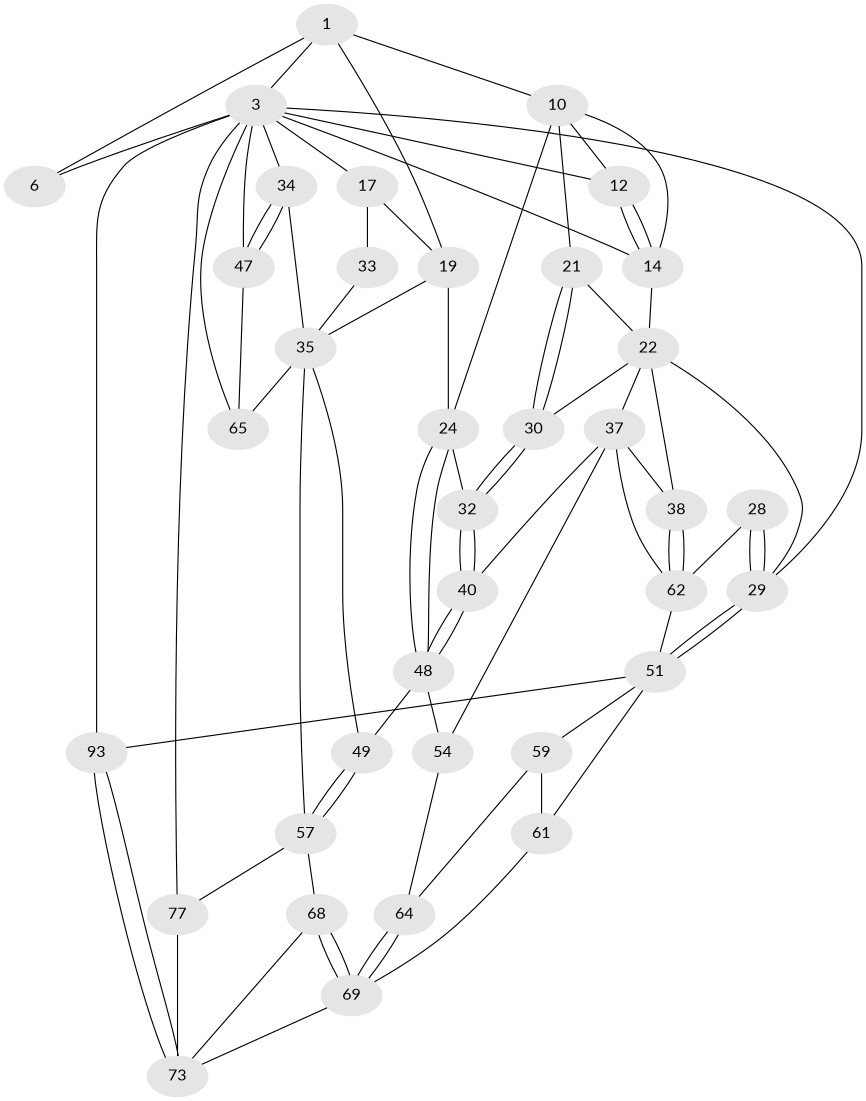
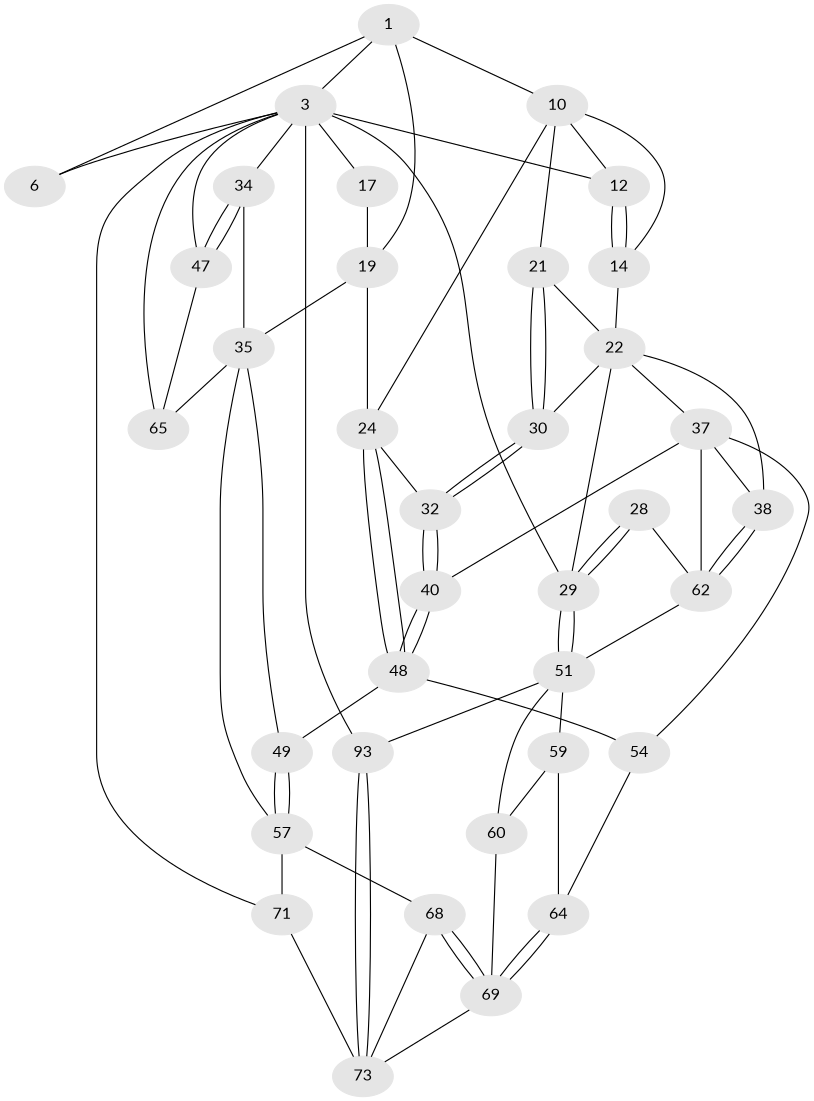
(457, 183) -> none
(367, 267) -> none
(542, 834) -> (497, 834)
(178, 915) -> (282, 915)
